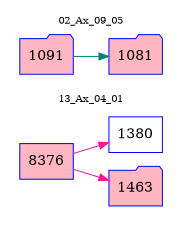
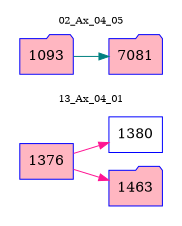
(91, 21) -> (91, 21)
(47, 56) -> (47, 56)
(136, 56) -> (136, 56)
(47, 161) -> (47, 161)
